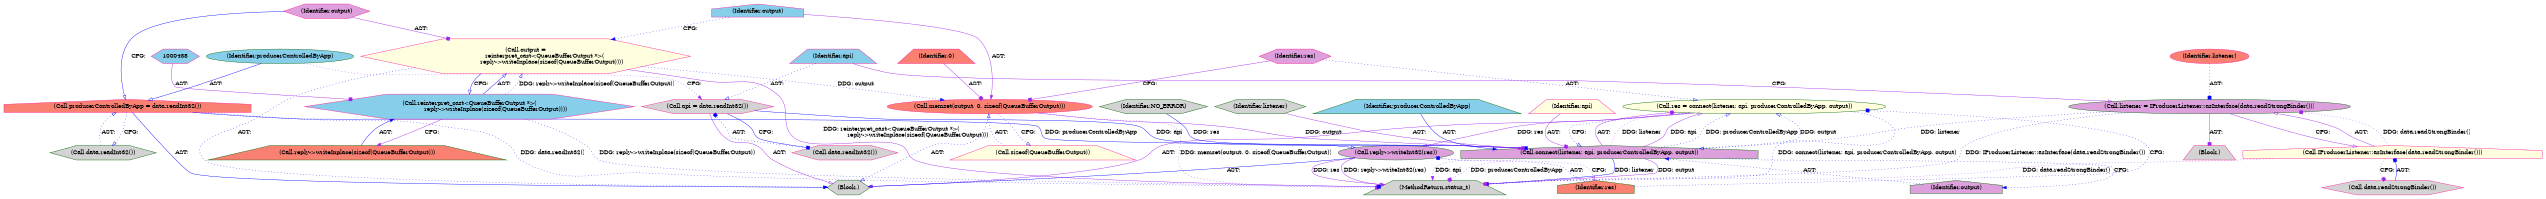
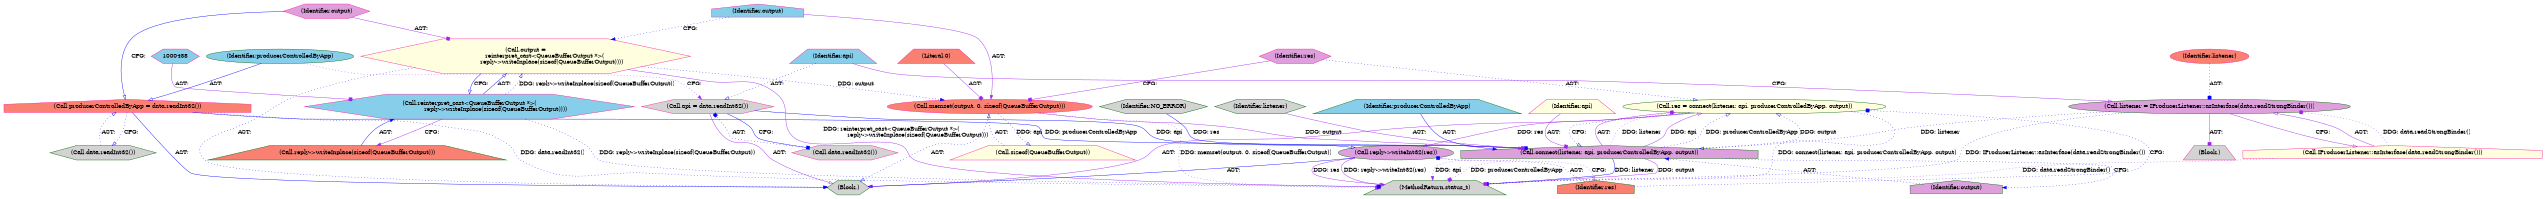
(936, 56) -> (936, 56)
(1029, 132) -> (1029, 132)
(2393, 188) -> none
